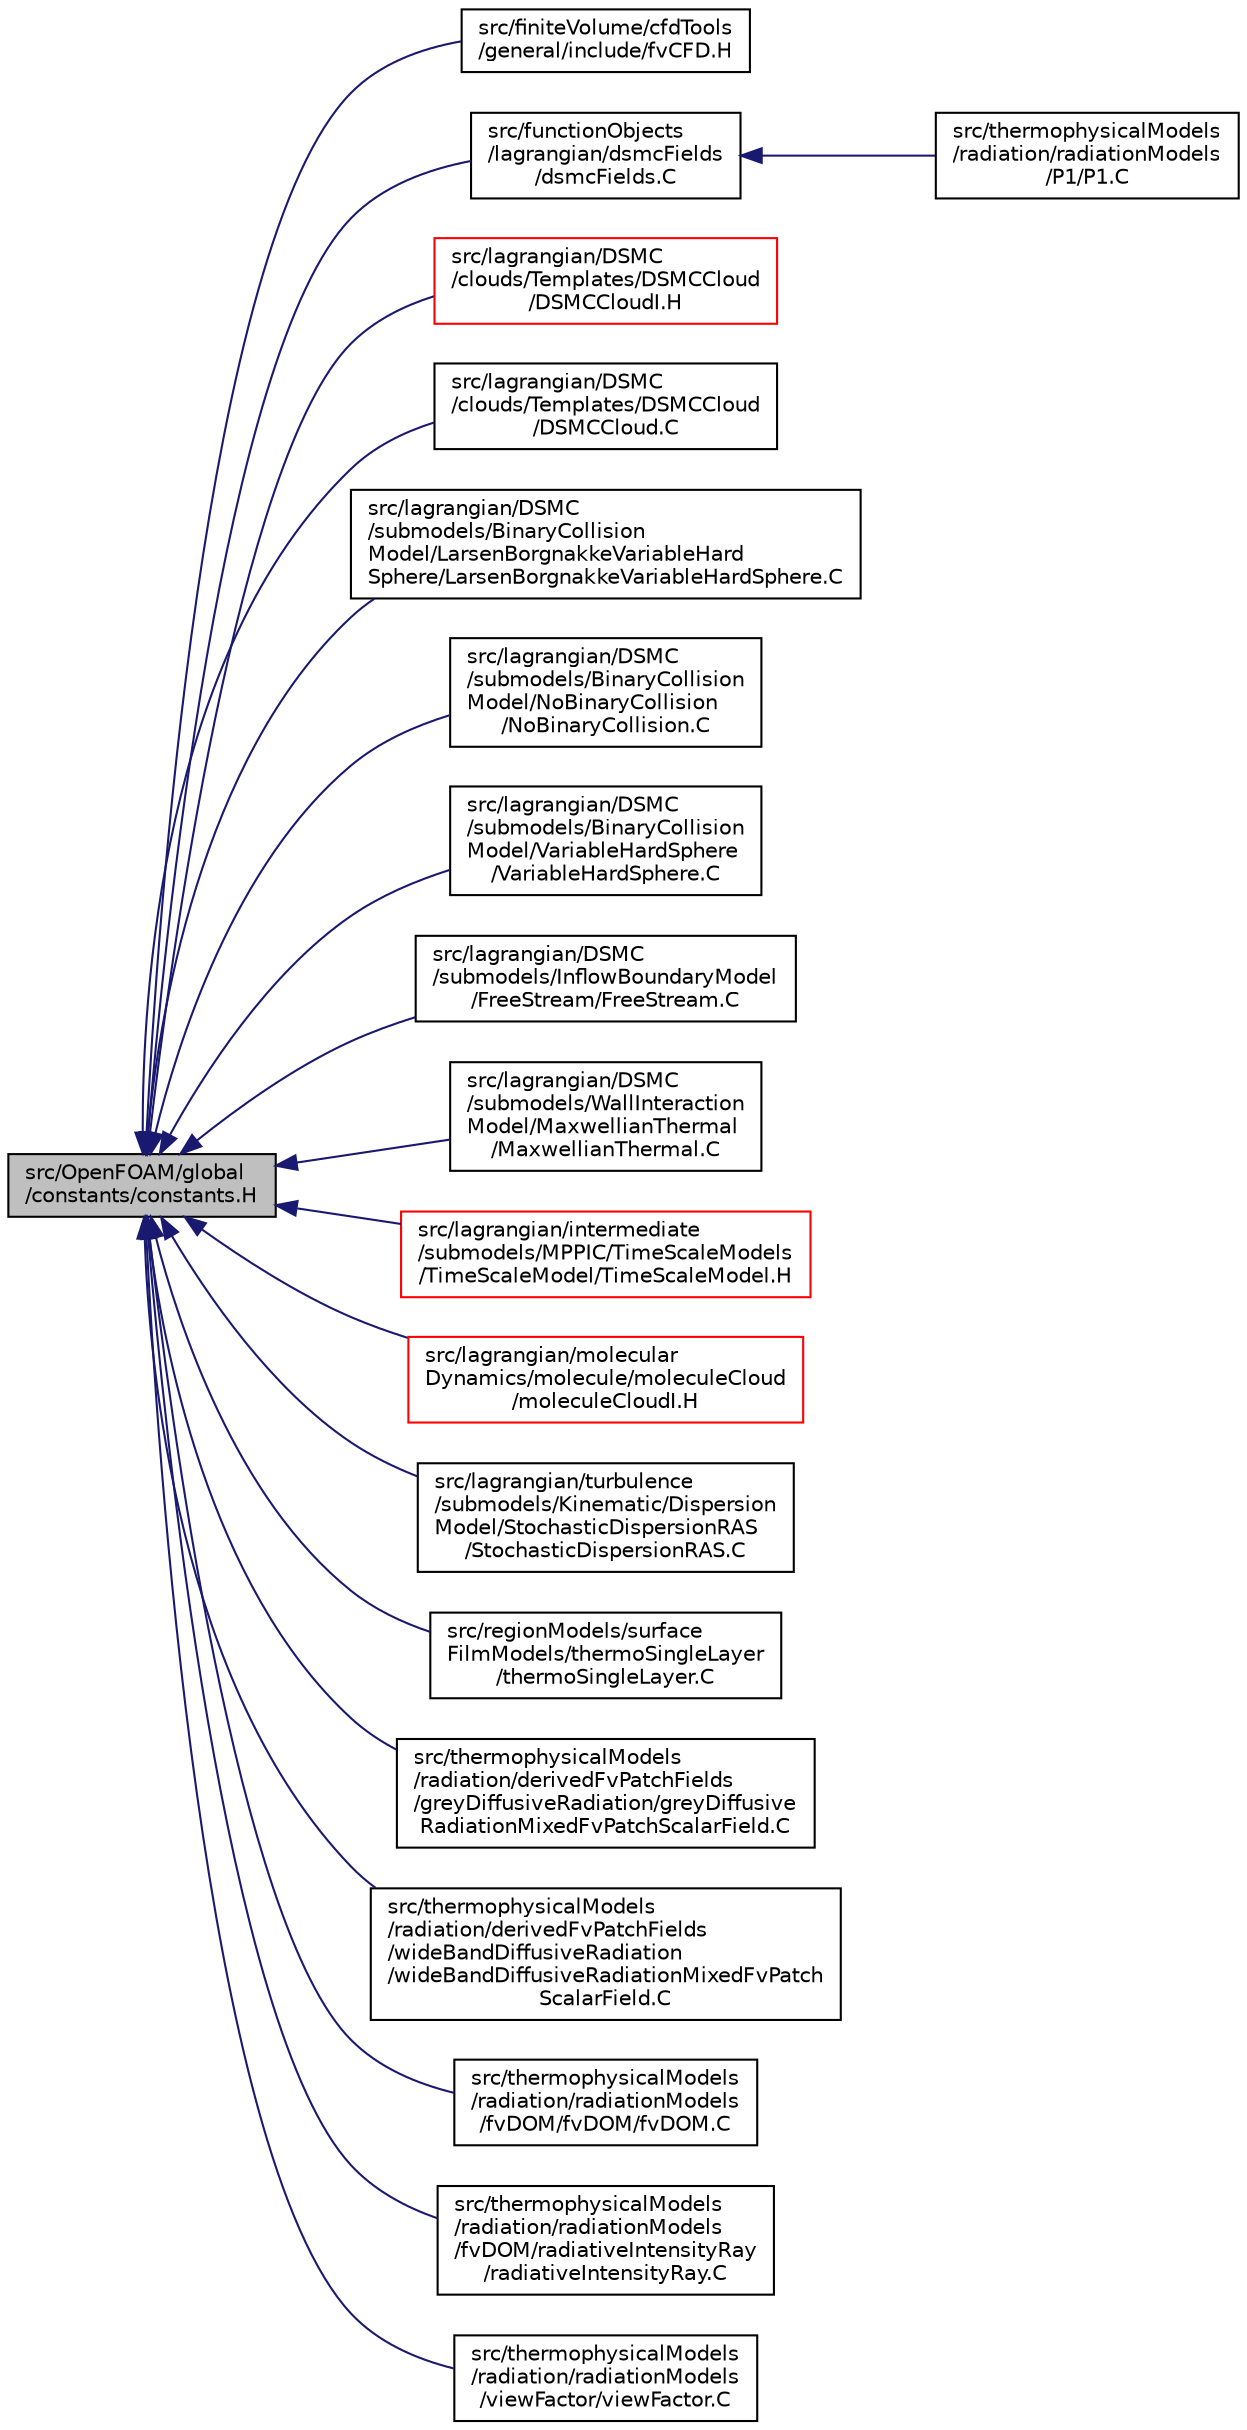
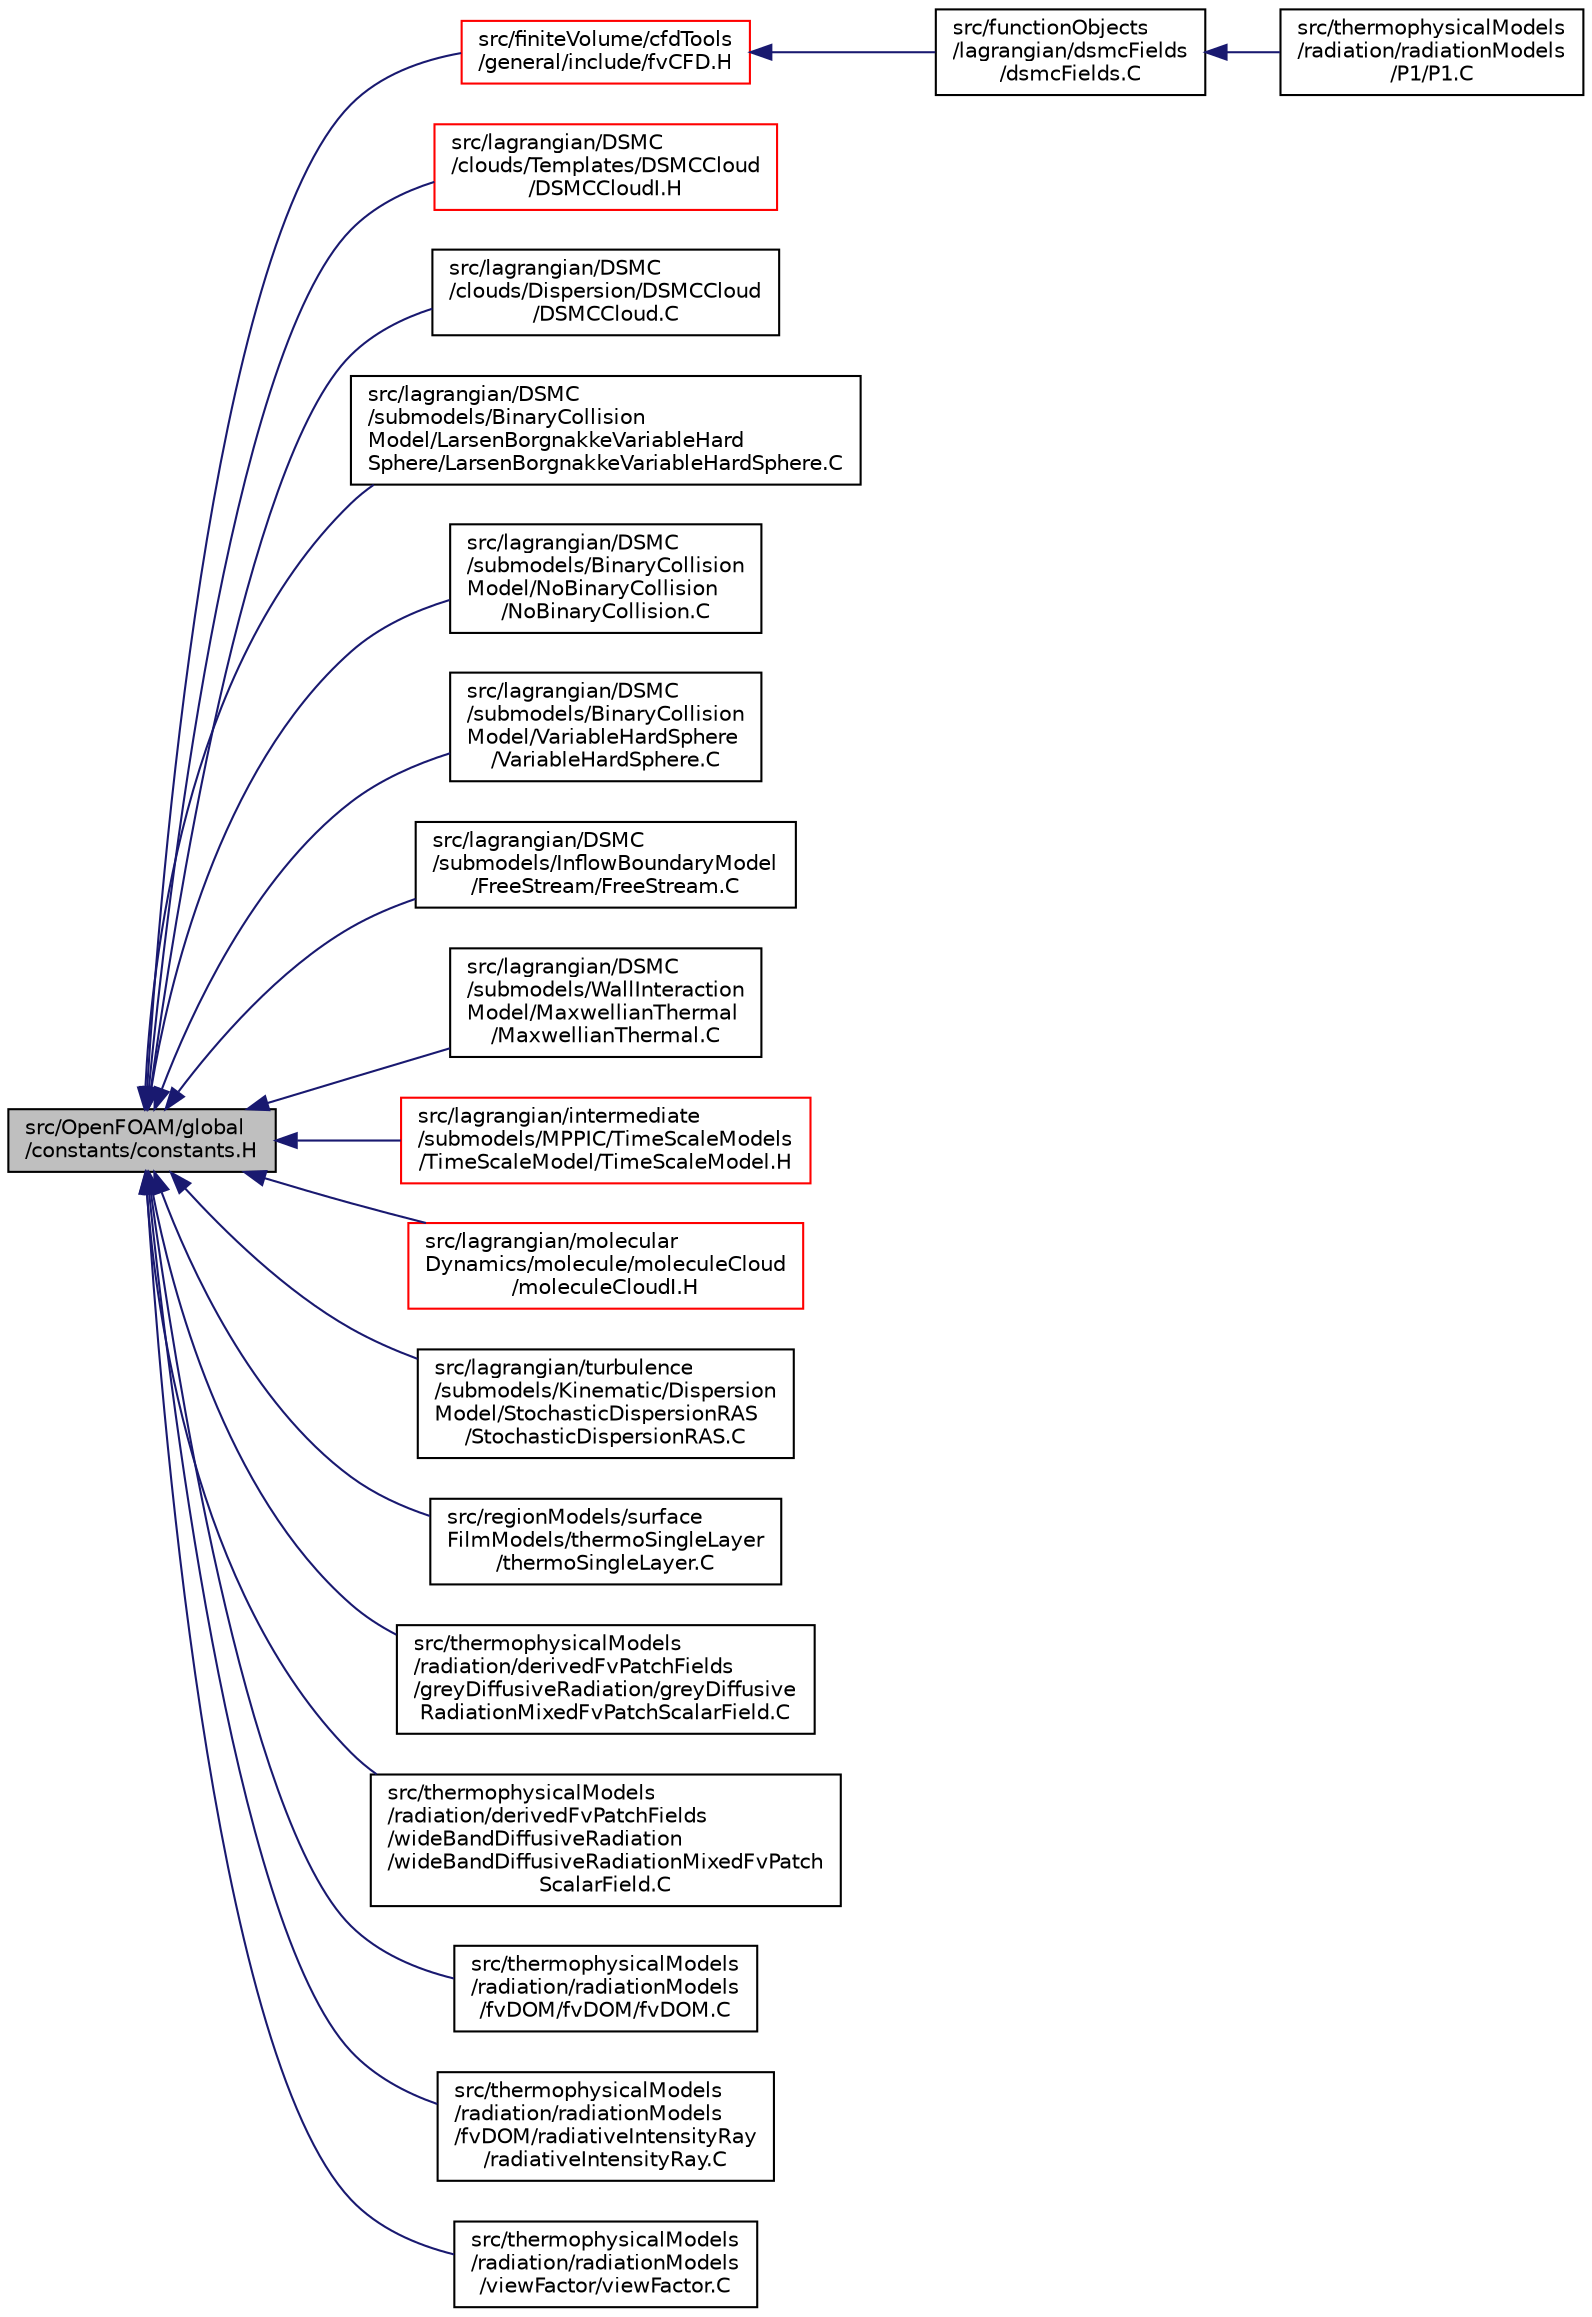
(606, 41) -> (606, 52)
(606, 406) -> (606, 292)
(218, 597) -> (853, 52)
